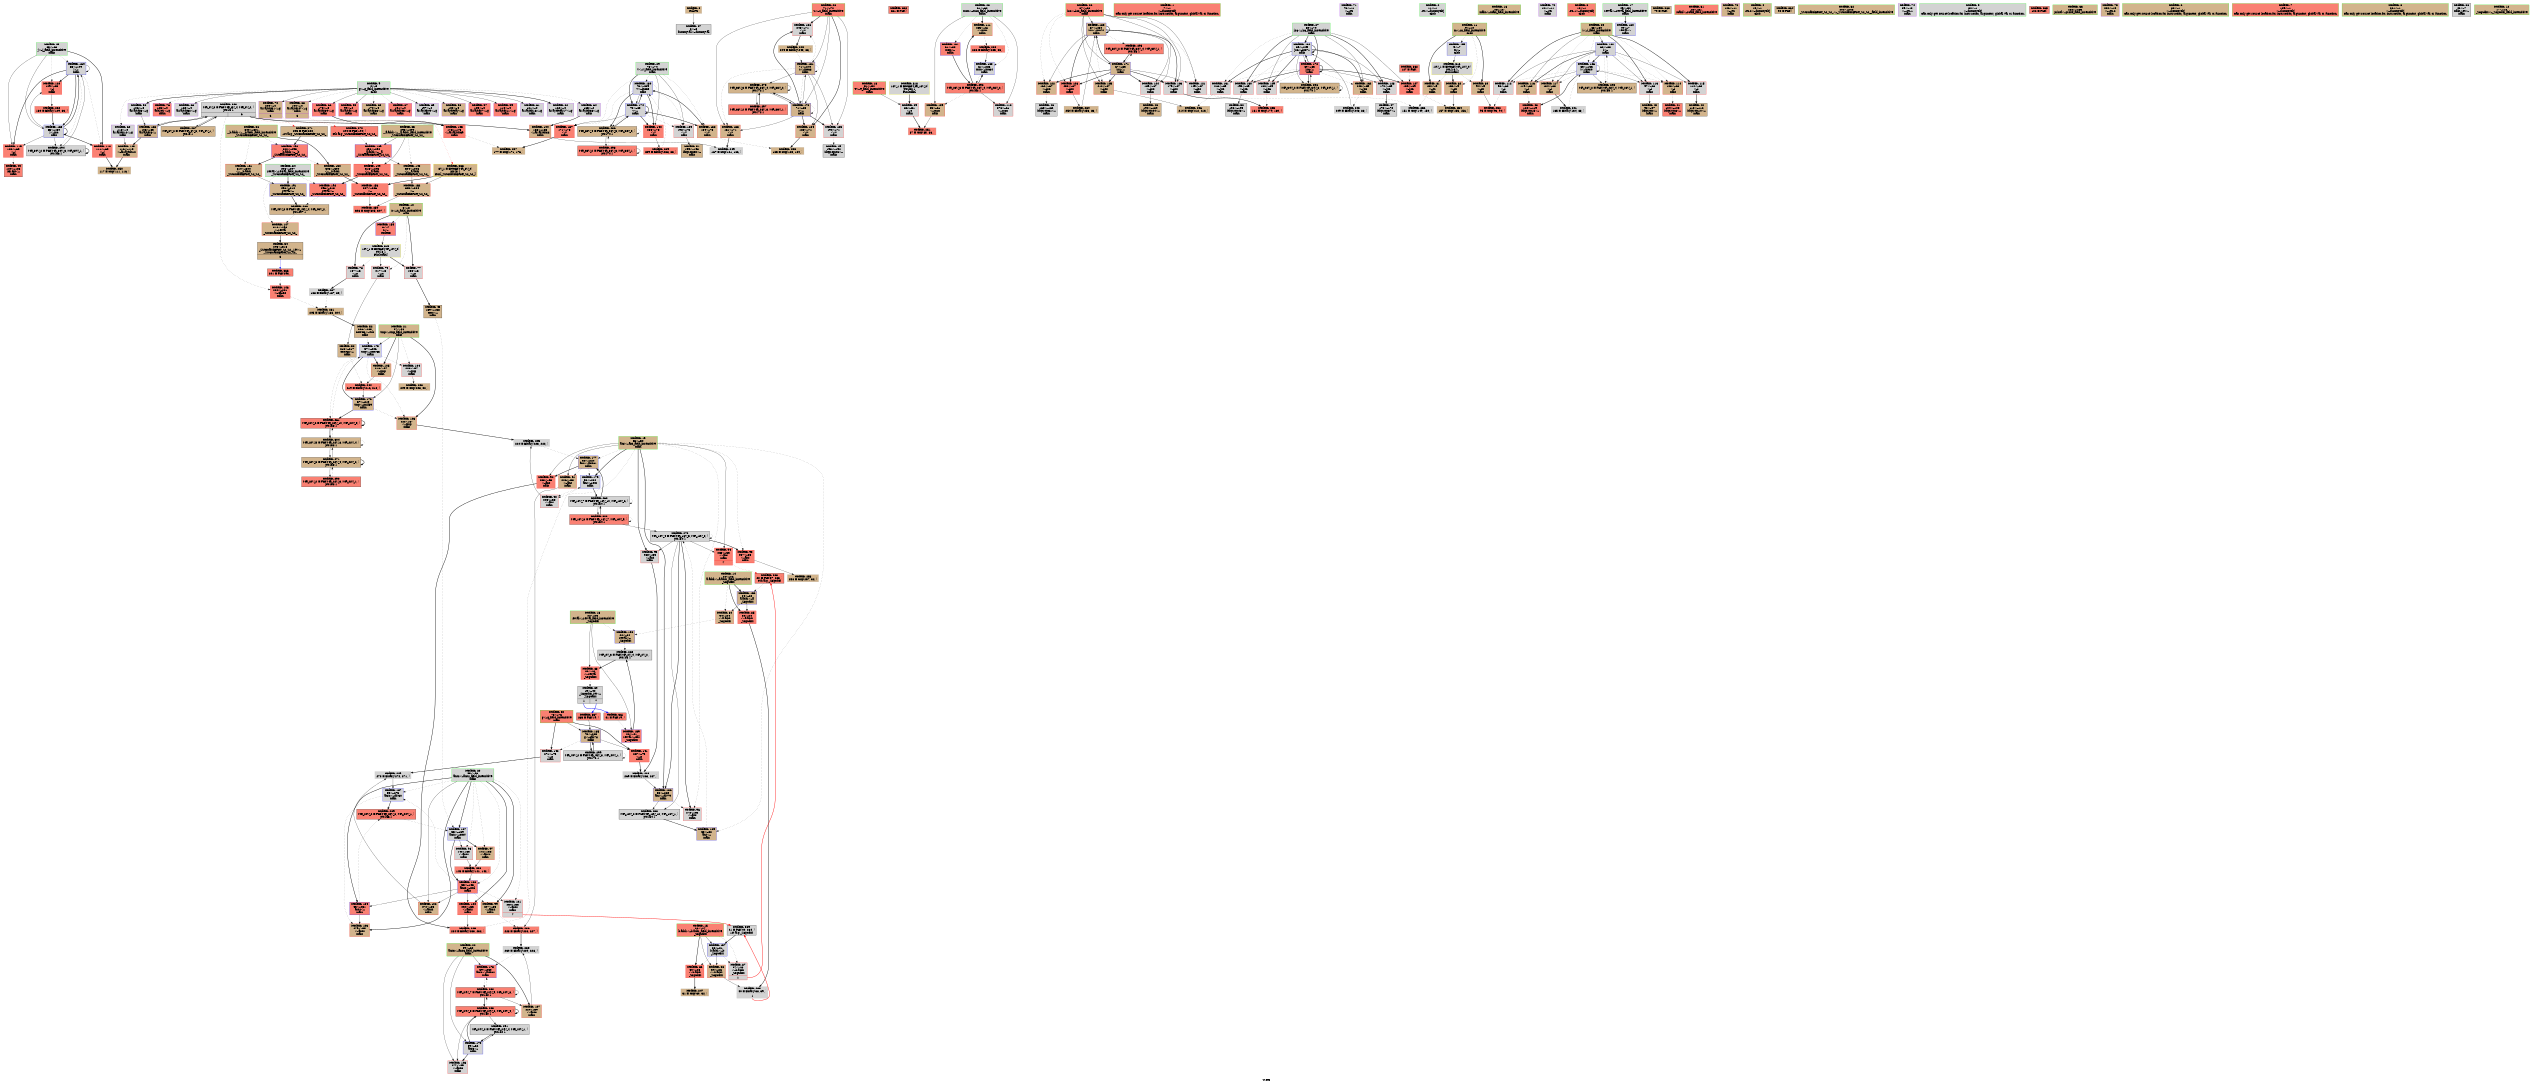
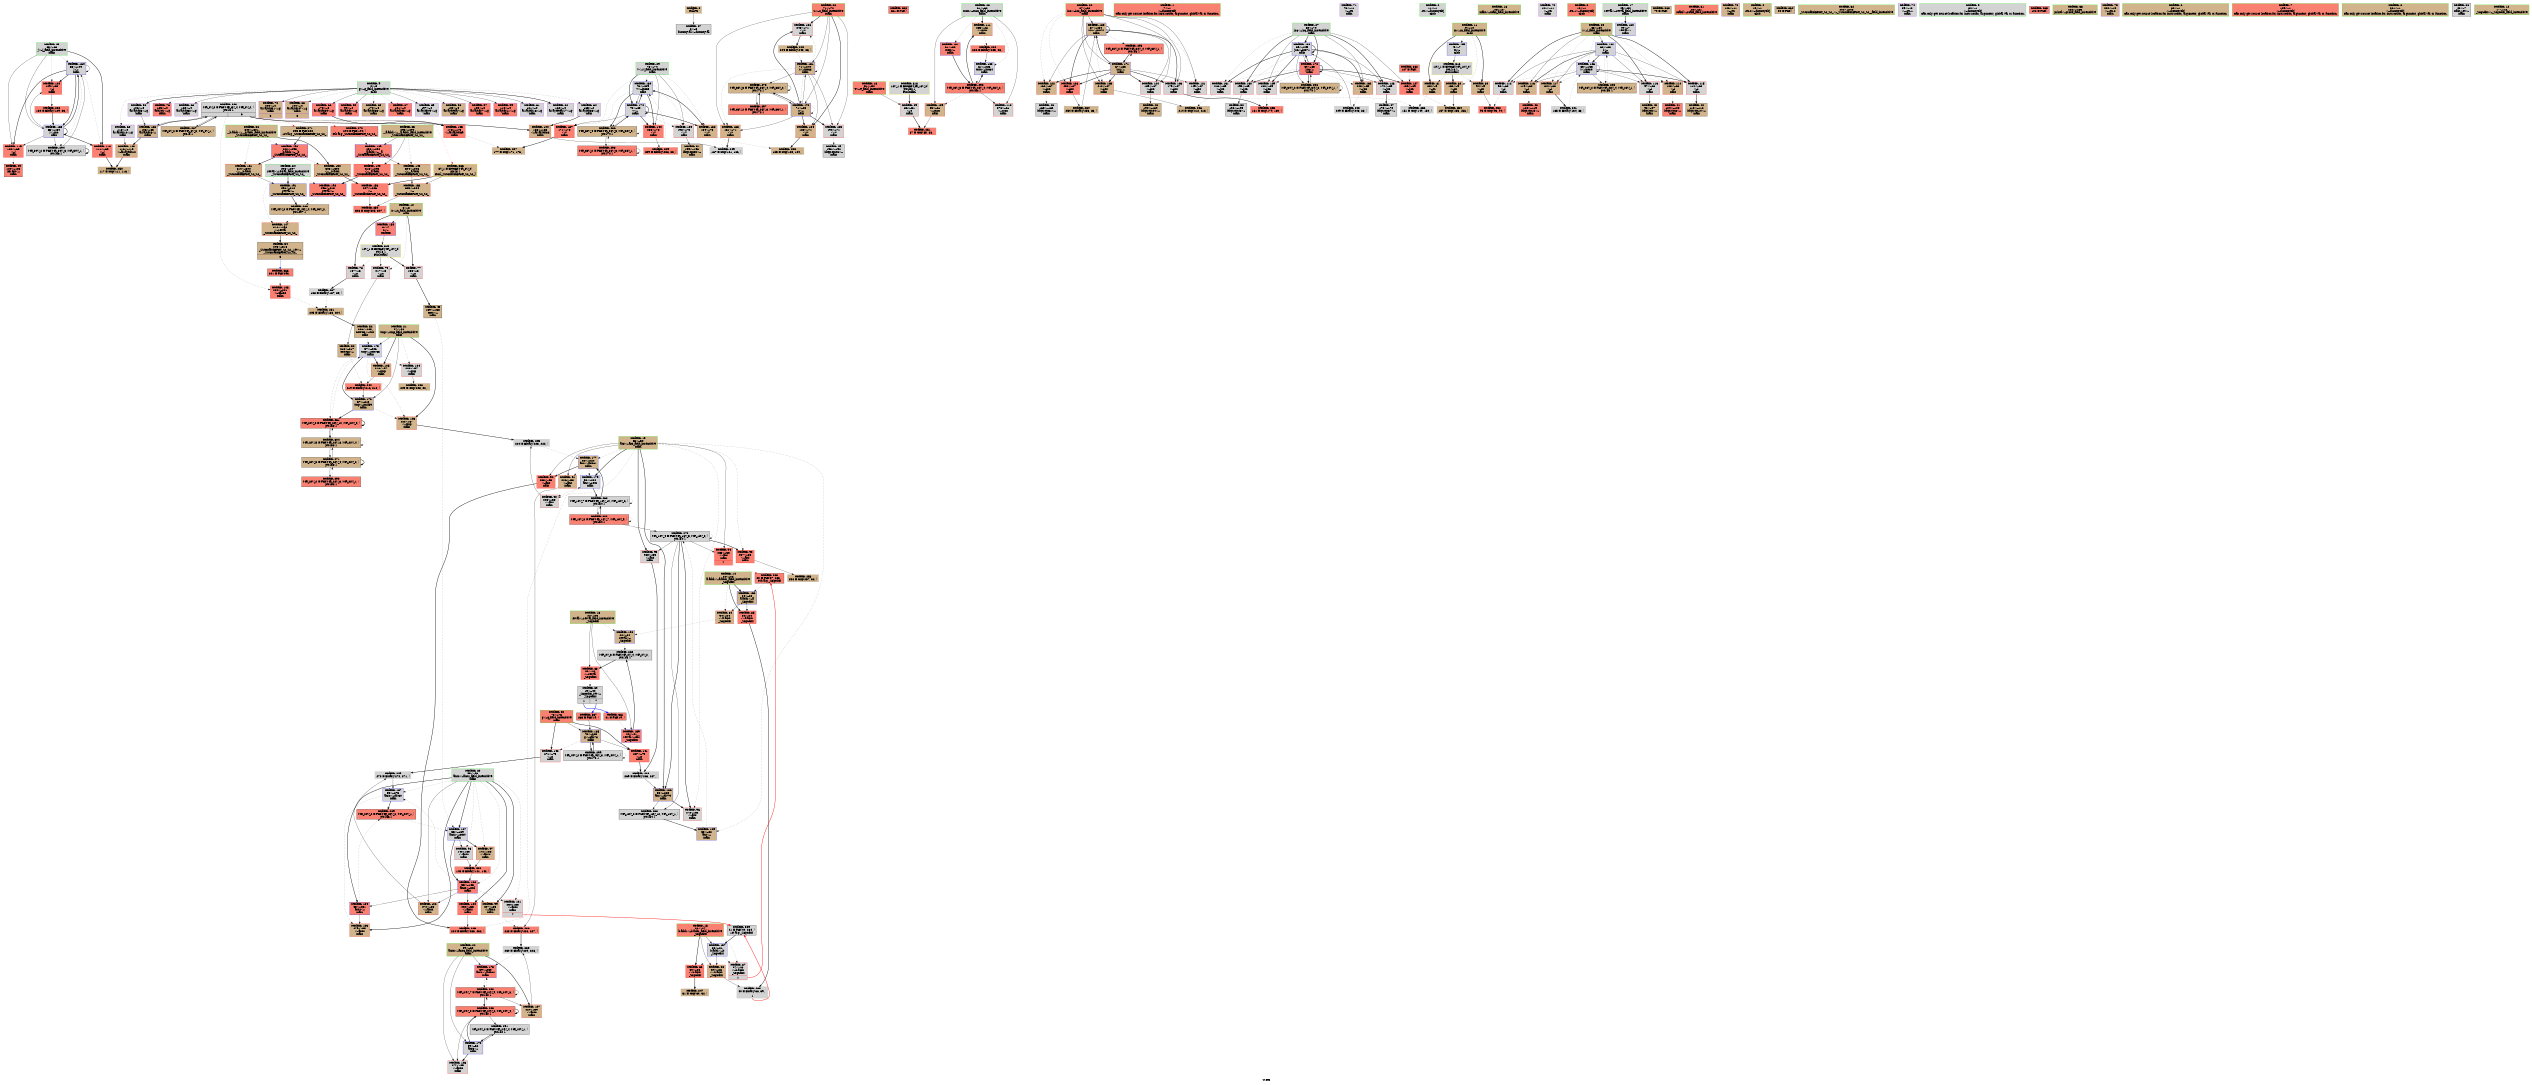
(1563, 93) -> (1638, 74)
(677, 804) -> (677, 804)
